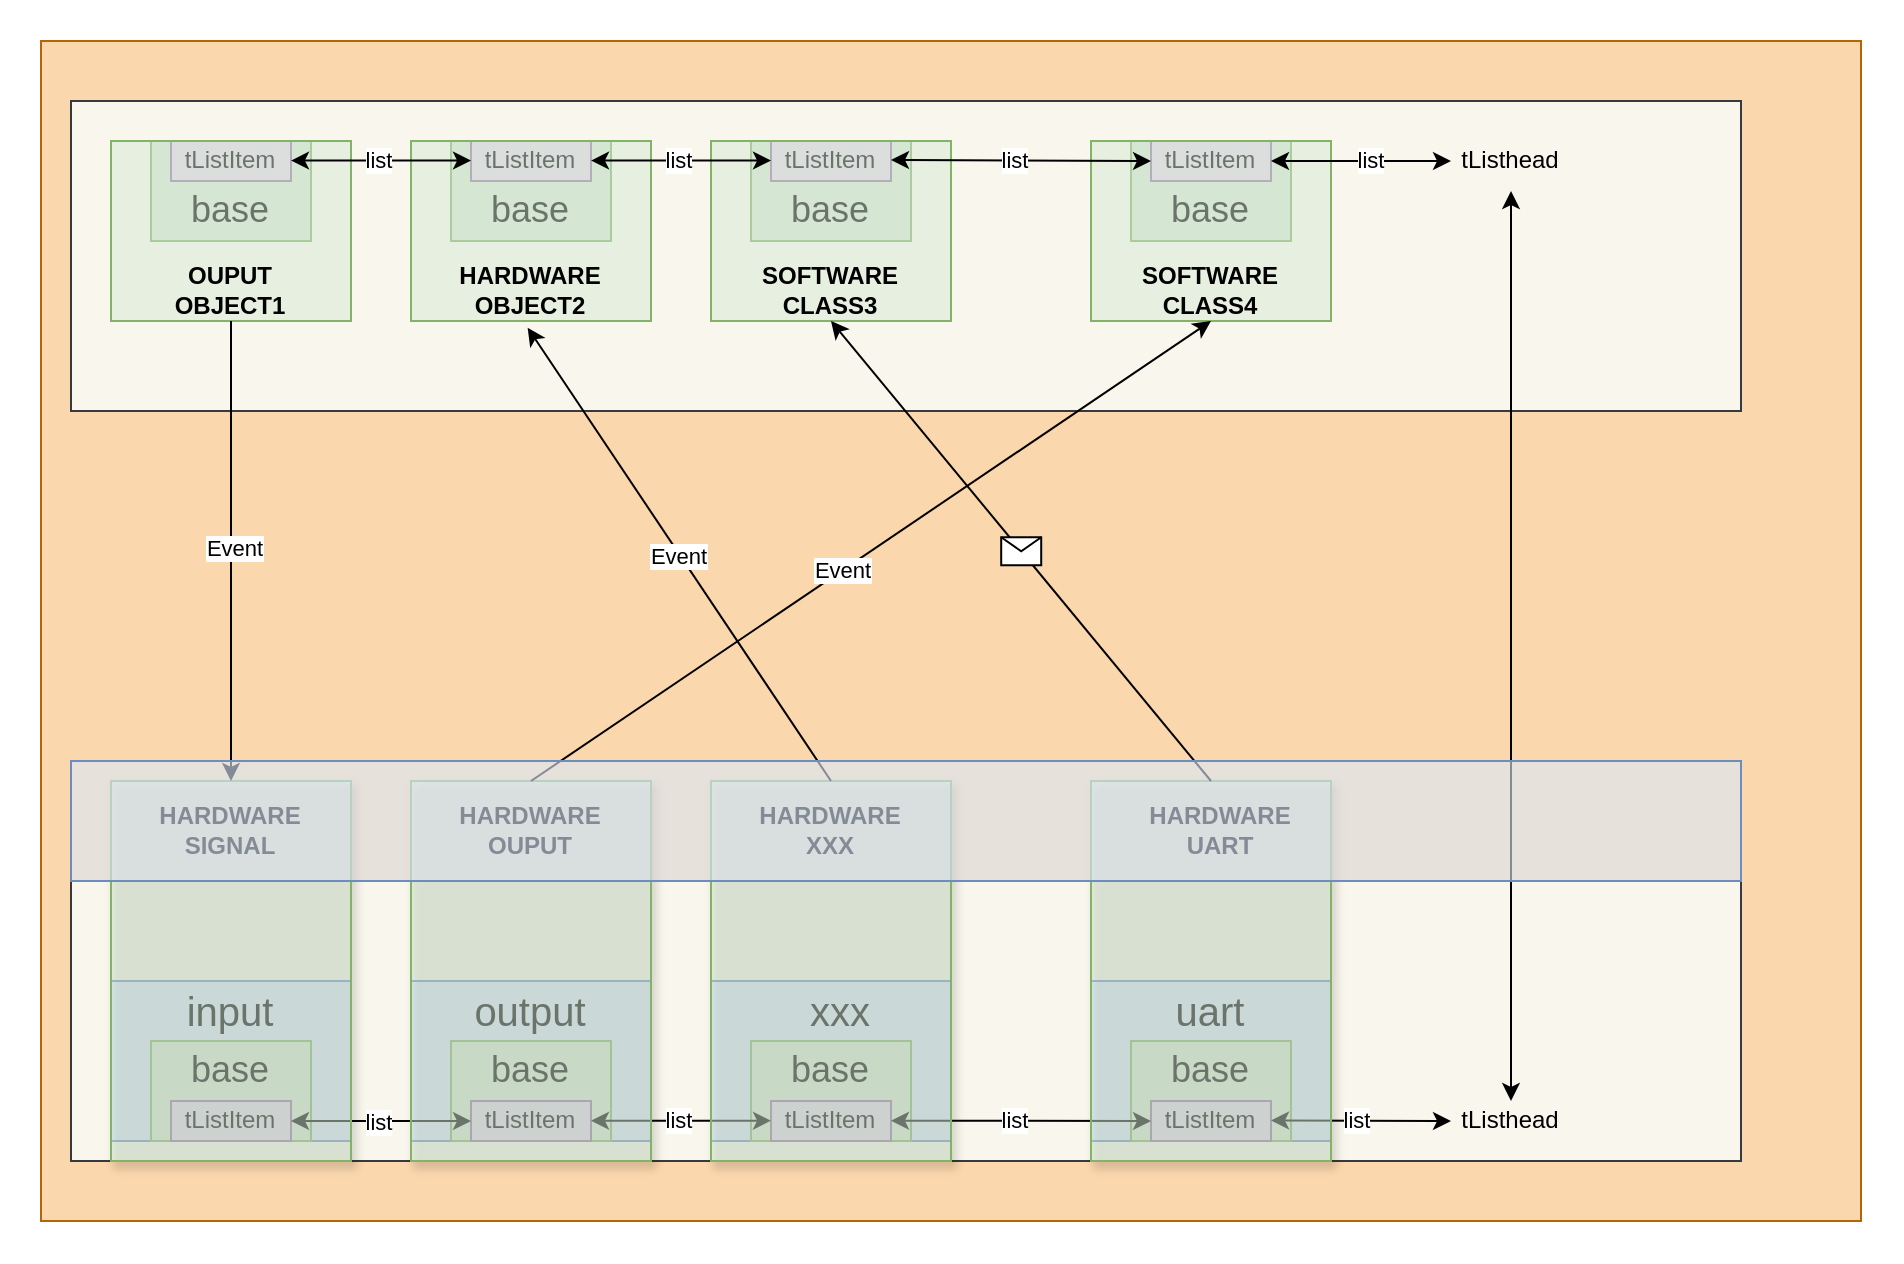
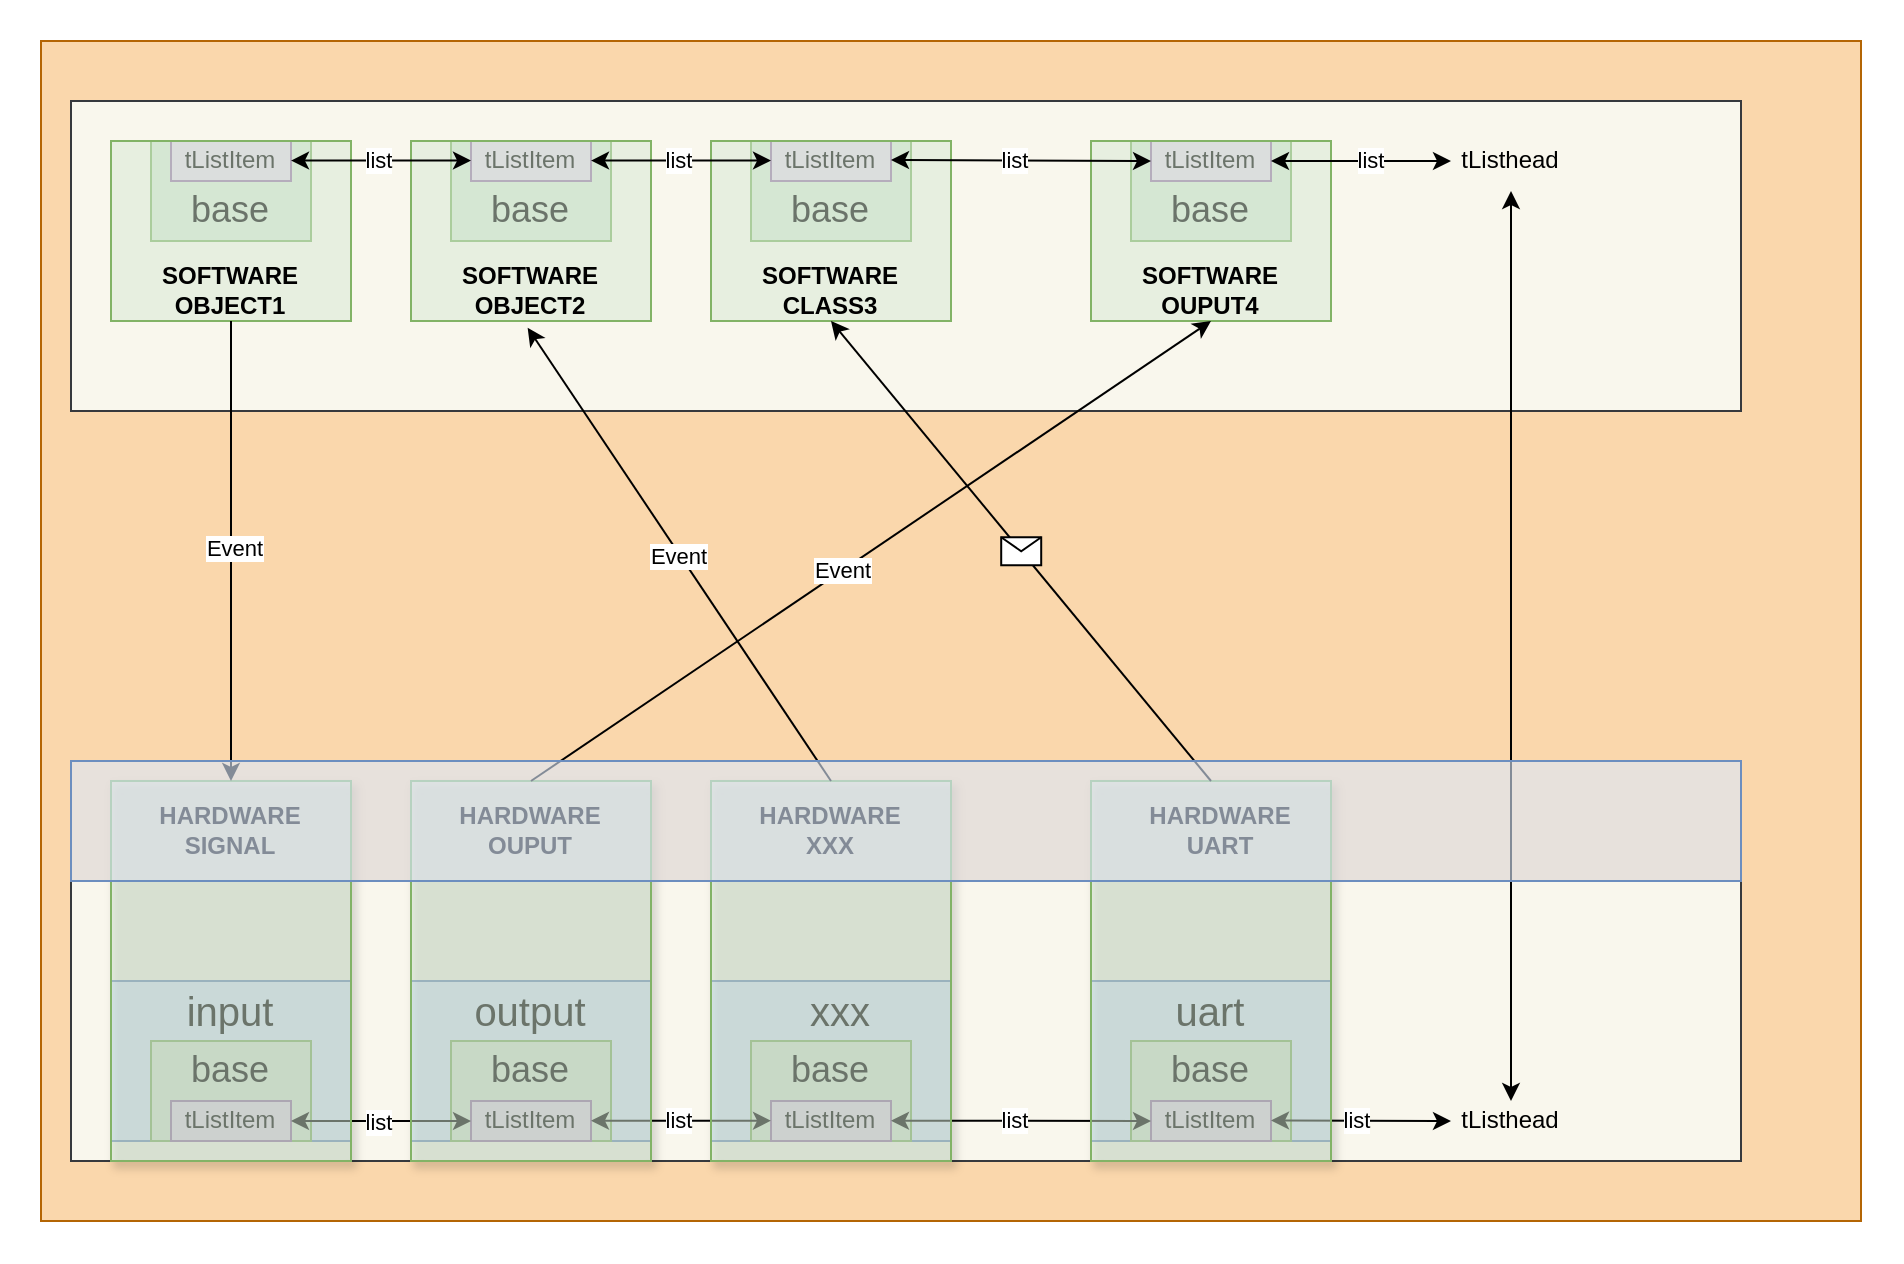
(231, 291) -> (231, 291)
(531, 291) -> (531, 291)
(1211, 291) -> (1211, 291)
